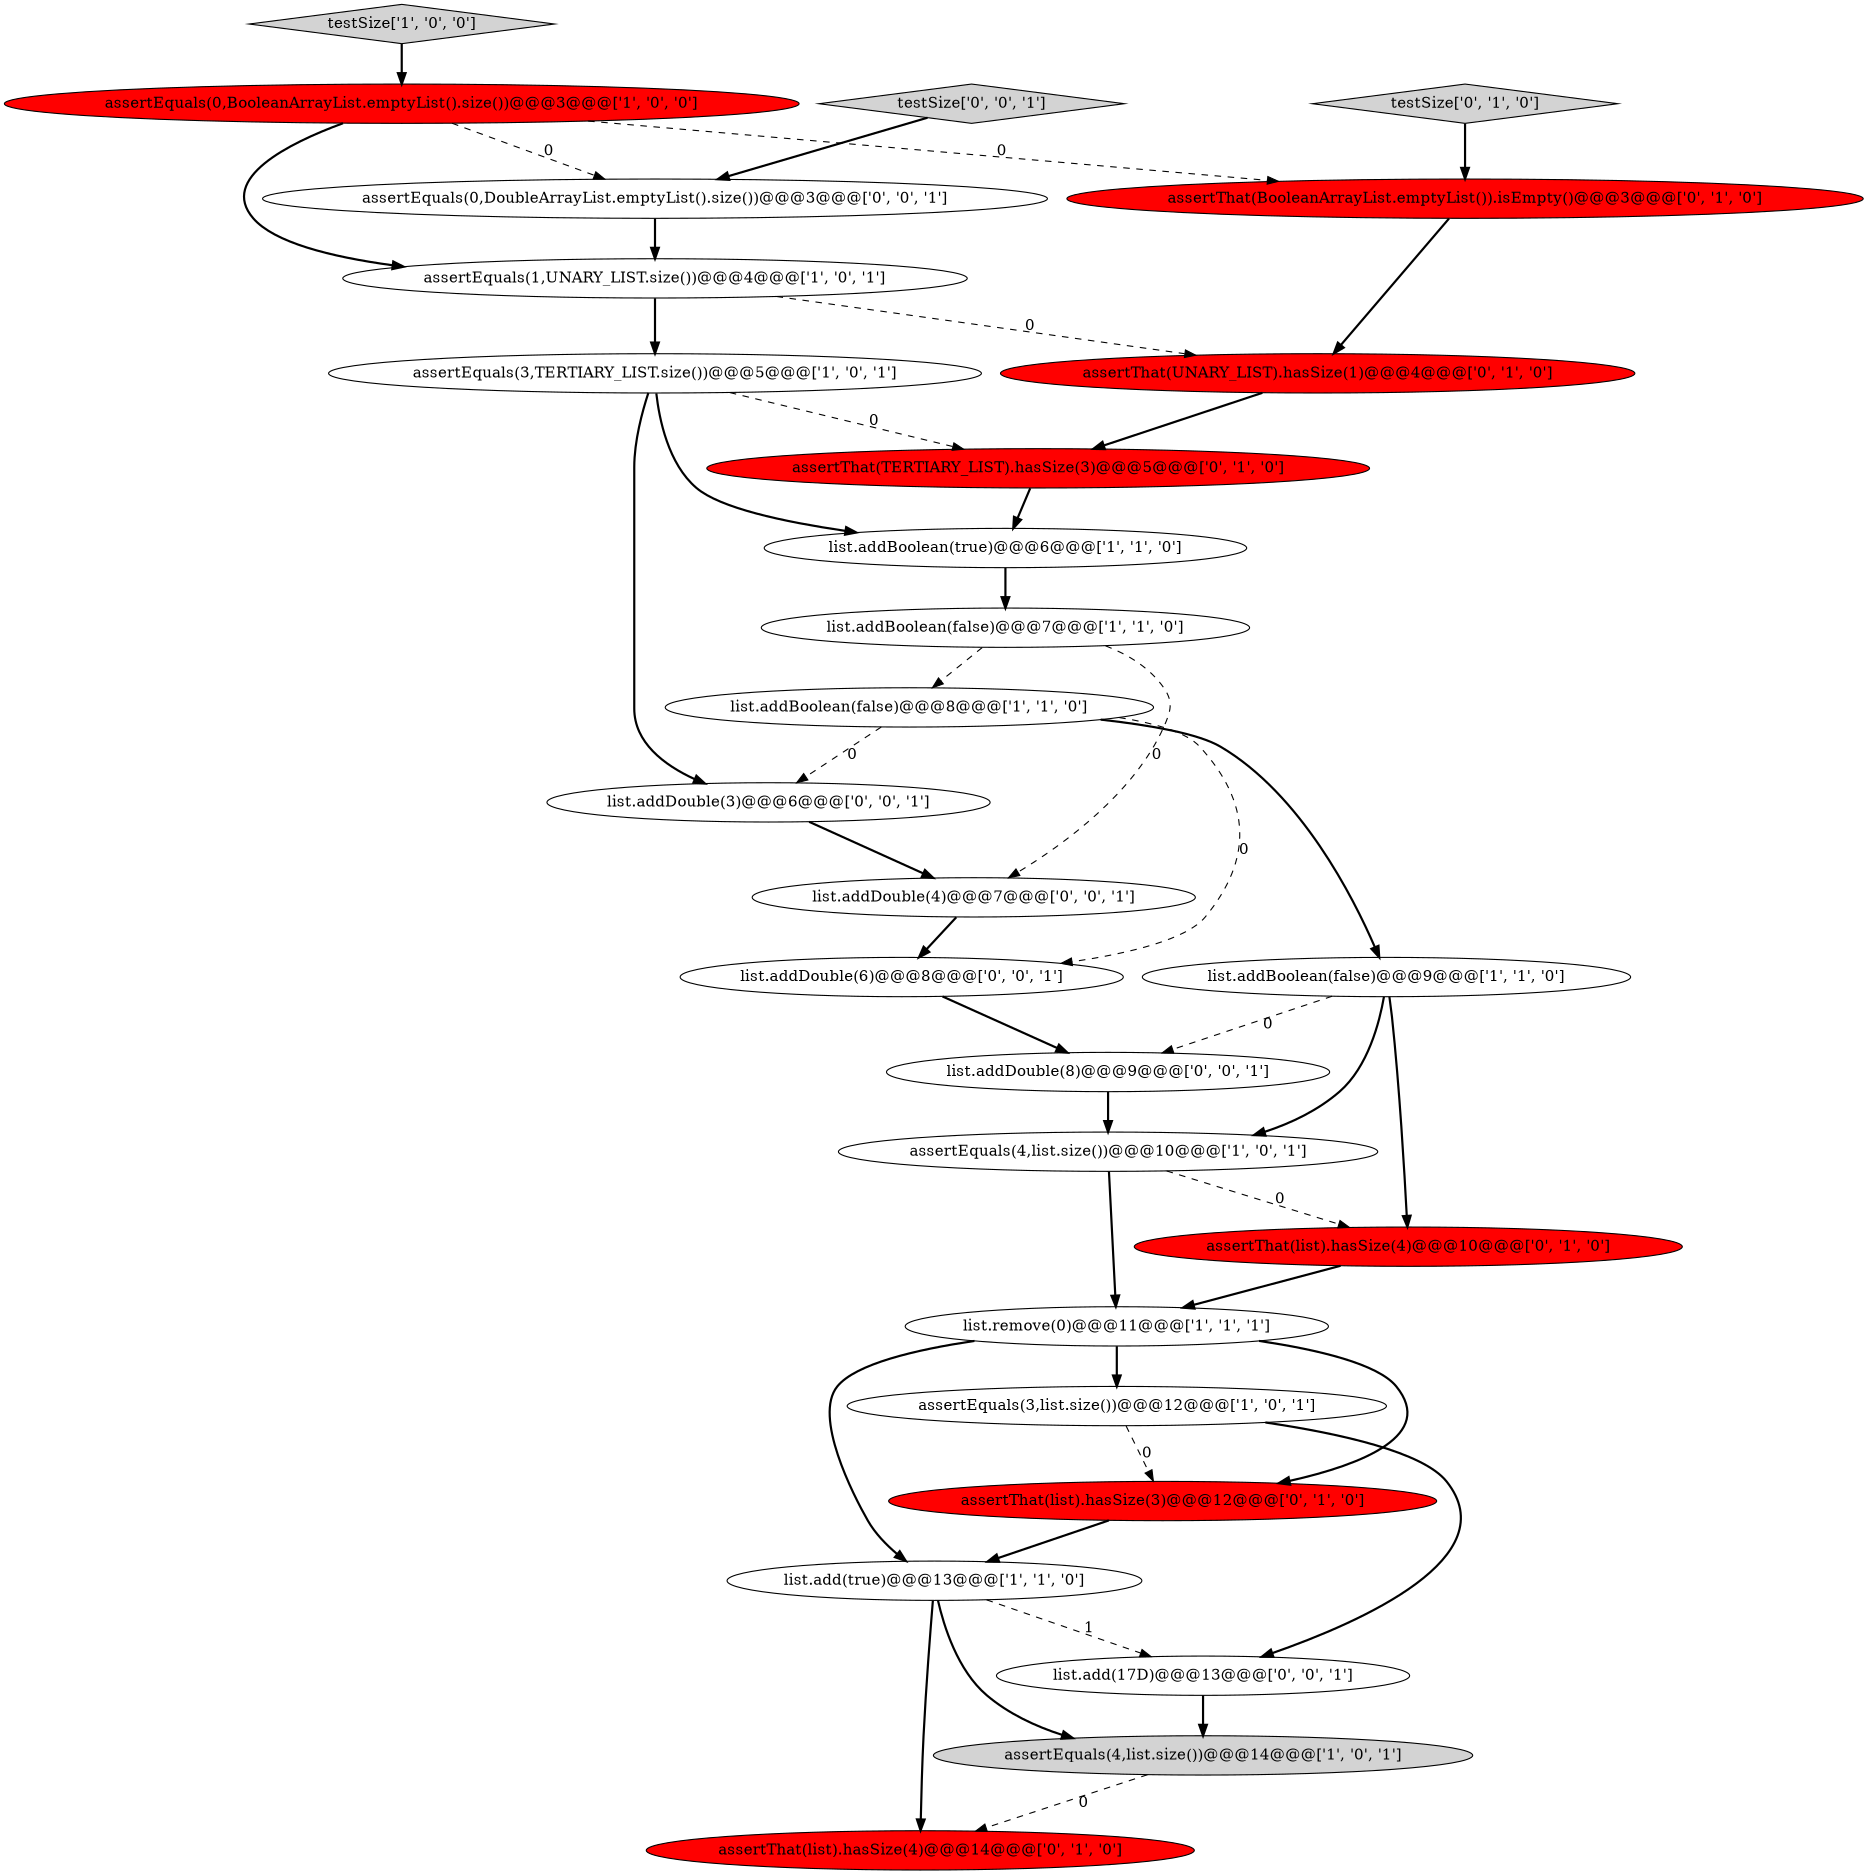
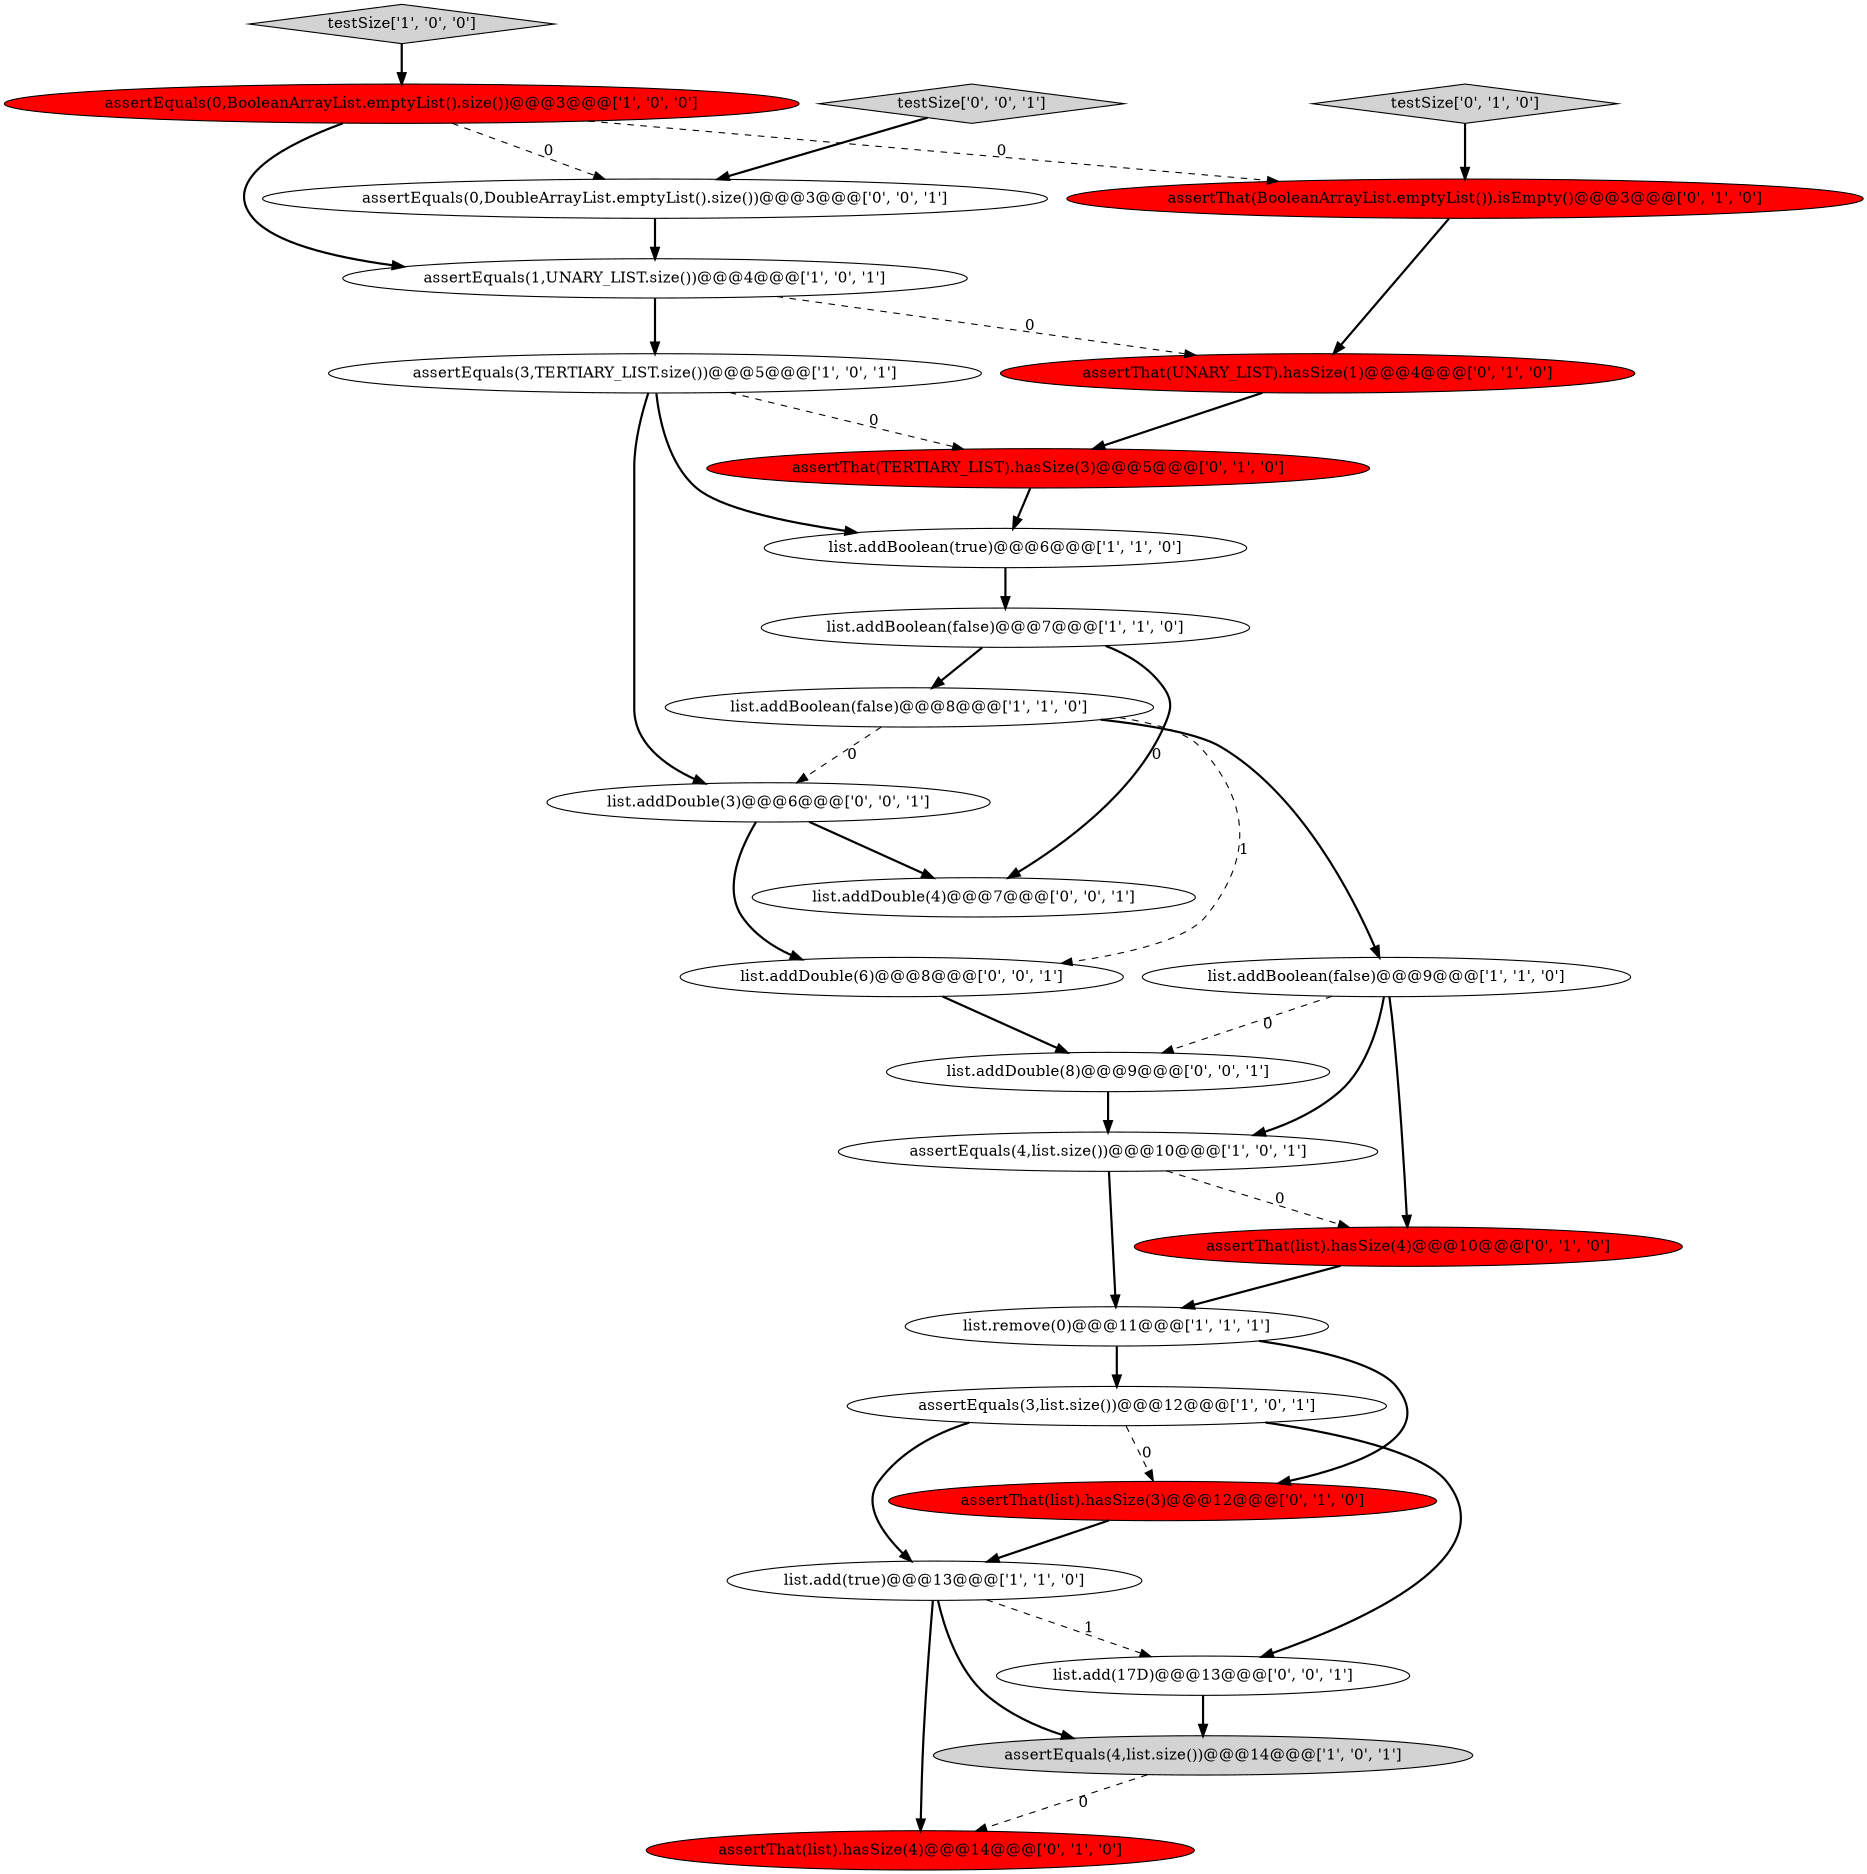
(962, 664) -> (962, 664)
(1139, 767) -> (1139, 767)
(1244, 850) -> (1244, 850)
(941, 933) -> (735, 899)
(831, 1406) -> (887, 1471)
